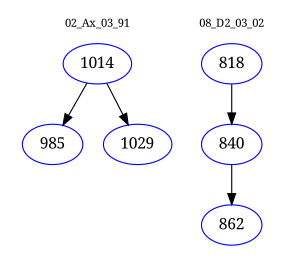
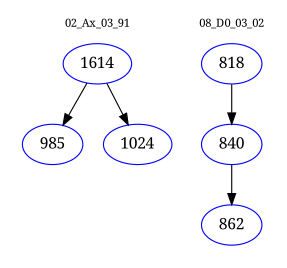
(232, 24) -> (232, 24)
(97, 64) -> (97, 64)
(138, 144) -> (138, 144)
